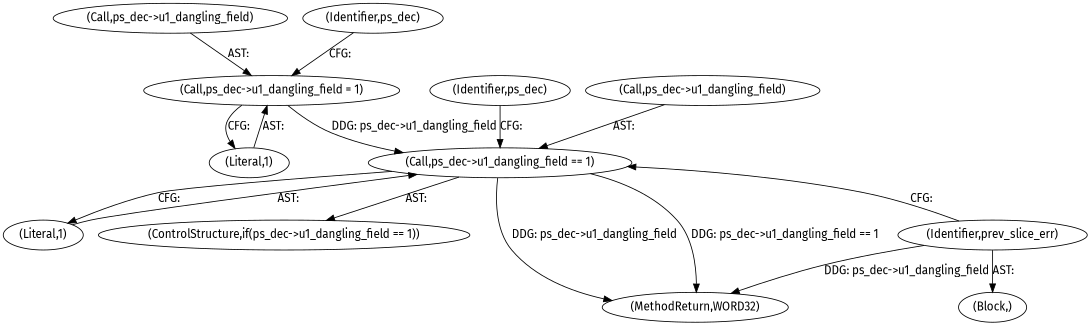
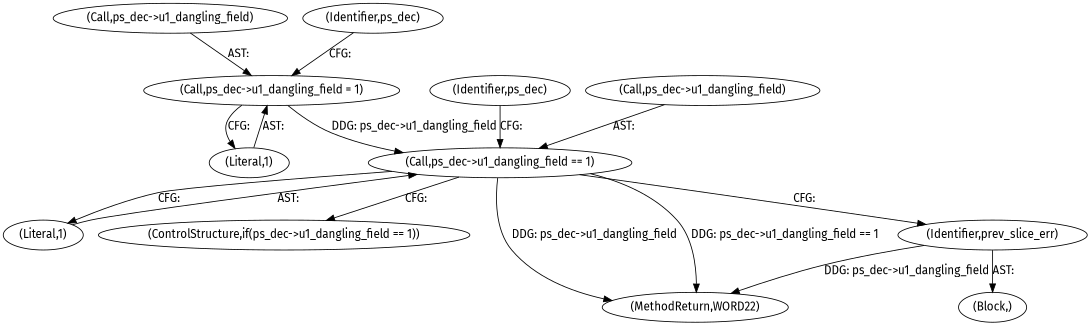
(800, 182) -> (749, 199)
(418, 199) -> (418, 199)
(695, 307) -> (695, 307)
